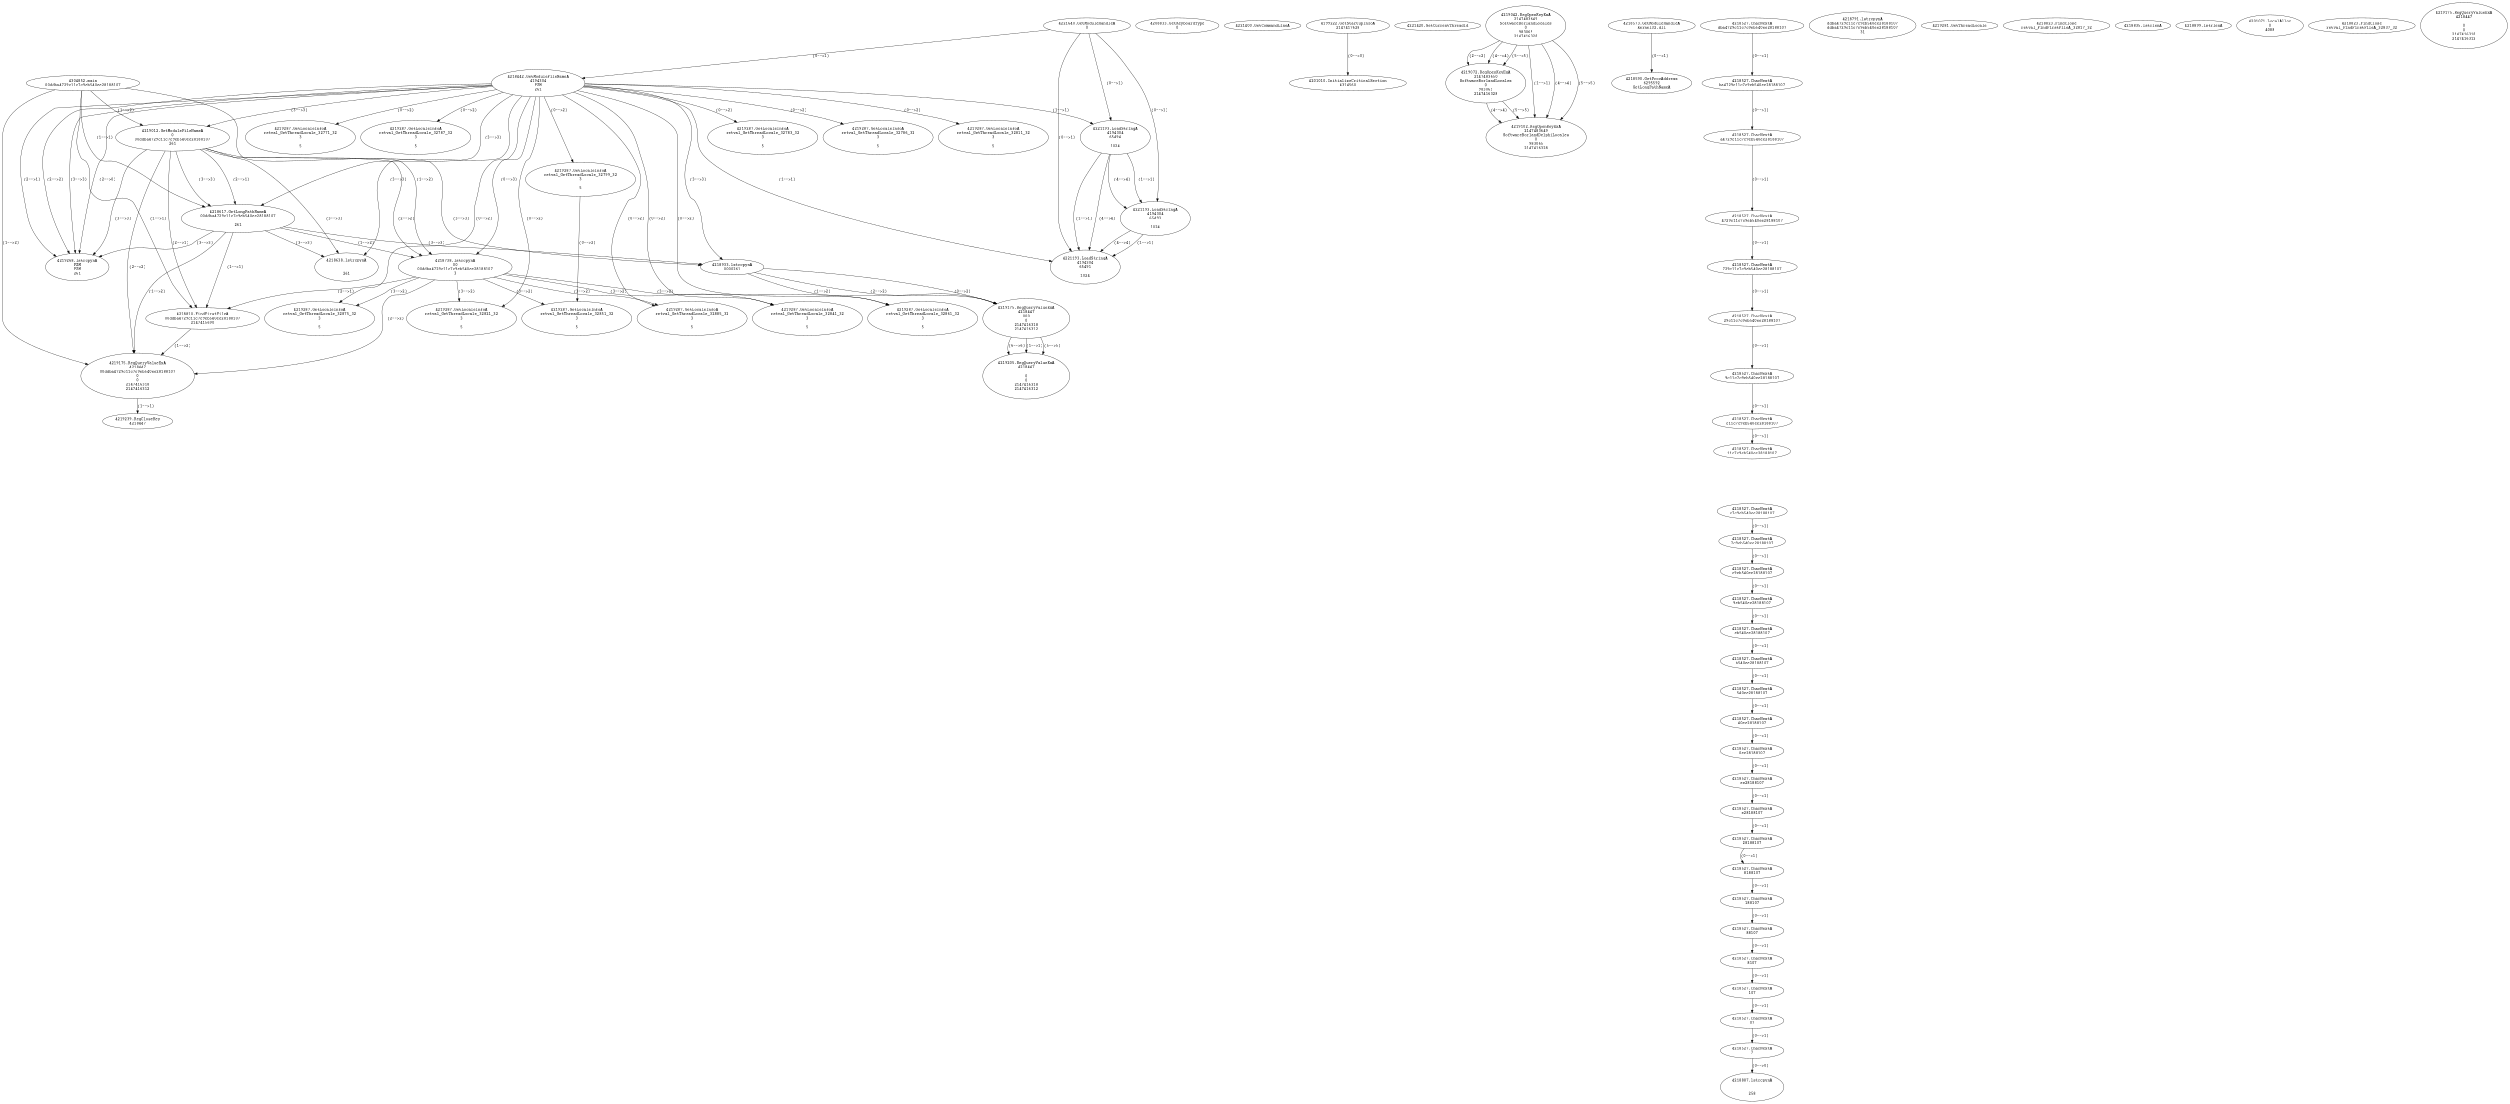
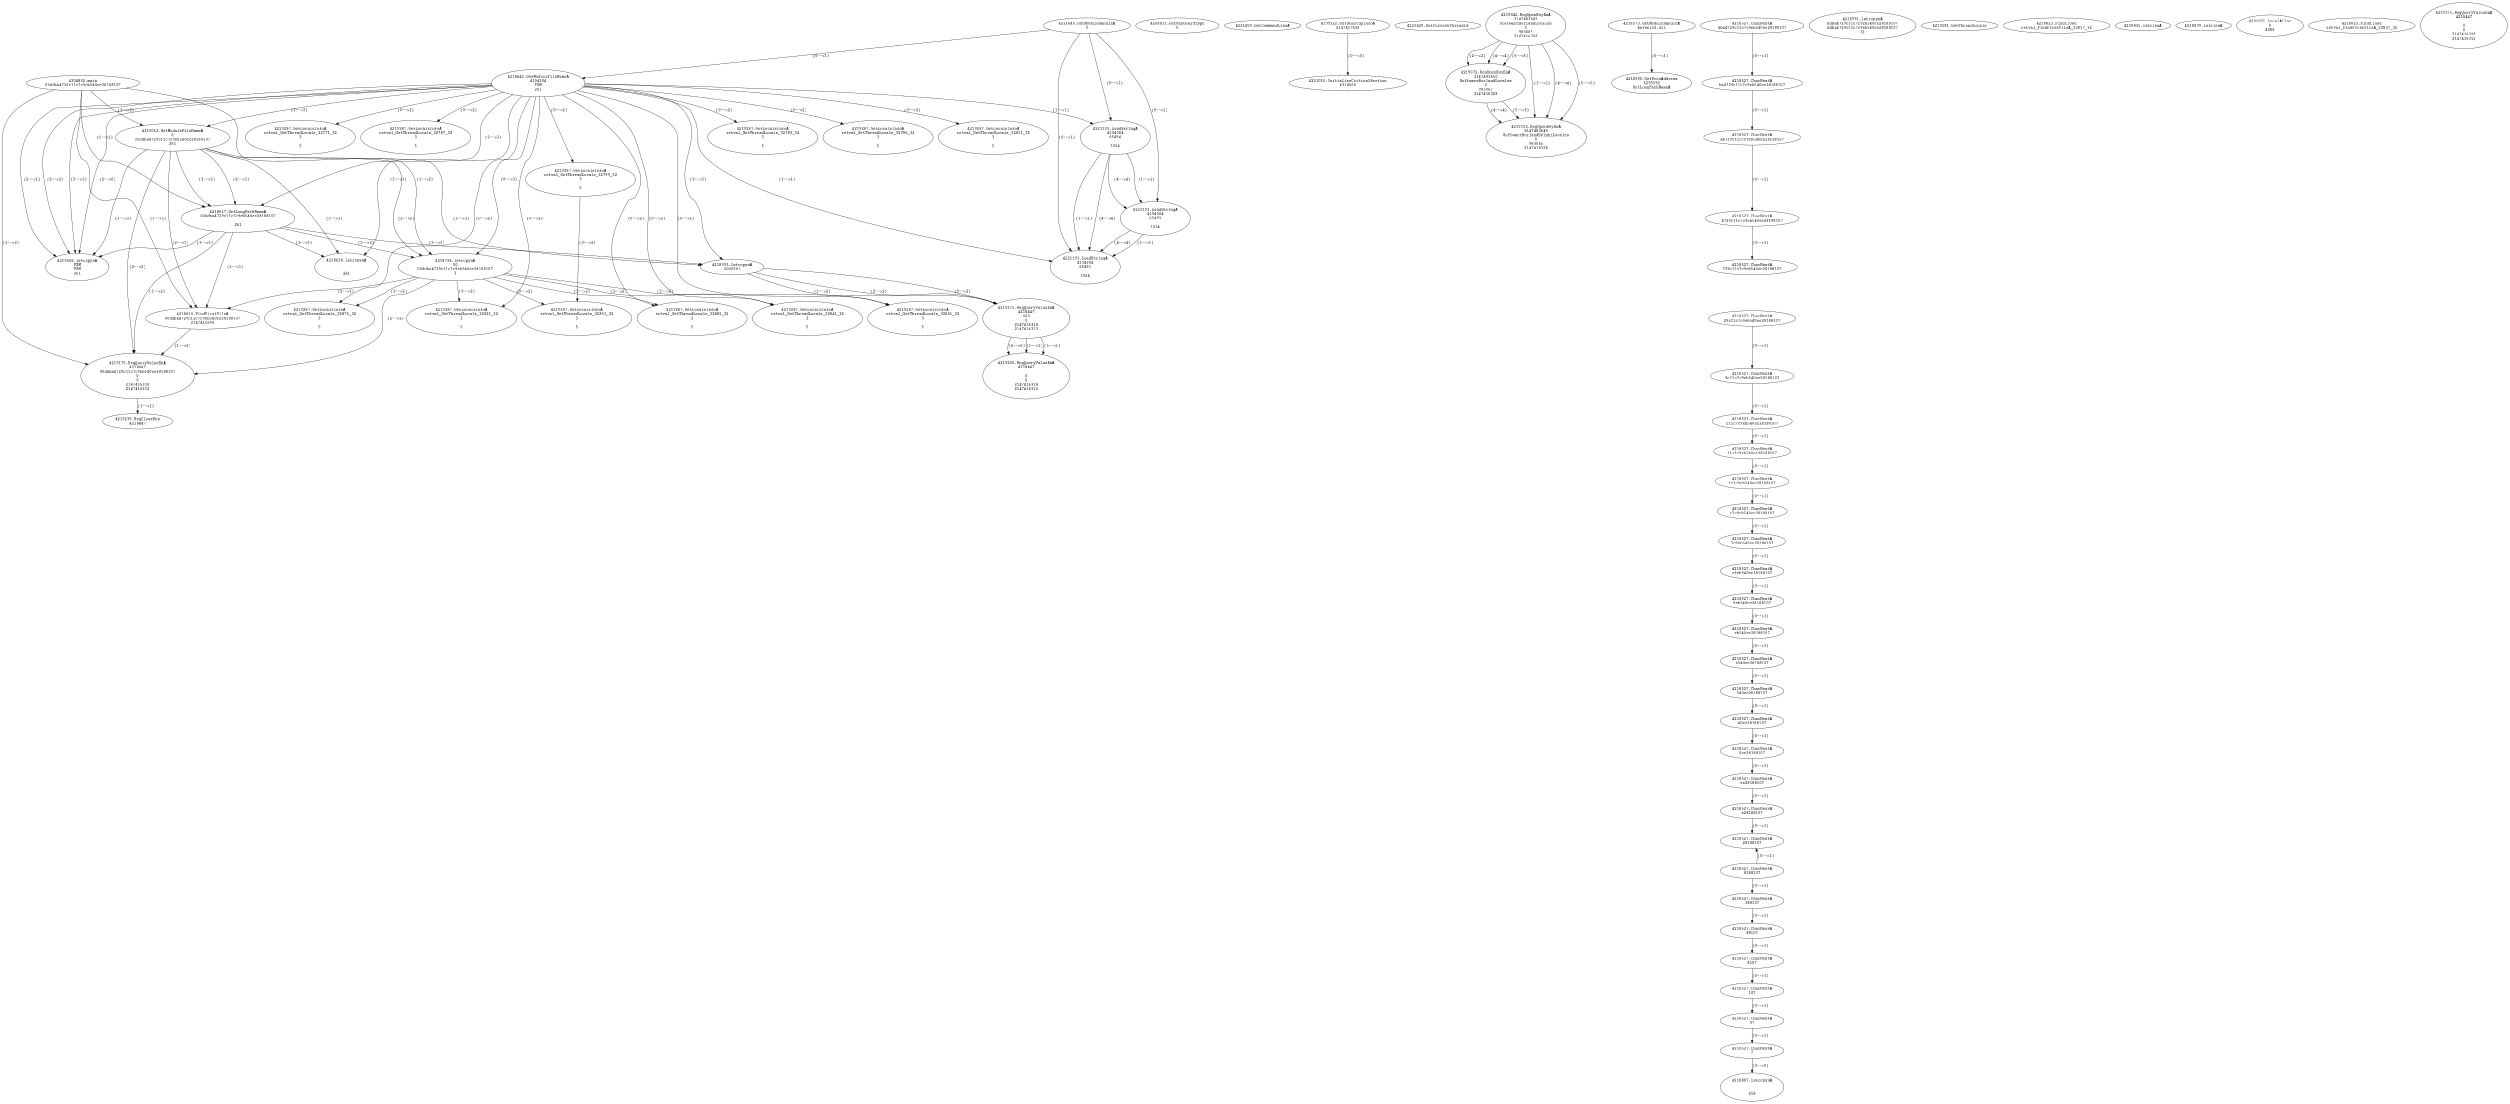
(1752, 291) -> none
none -> (1752, 481)
(1741, 854) -> (1758, 857)
